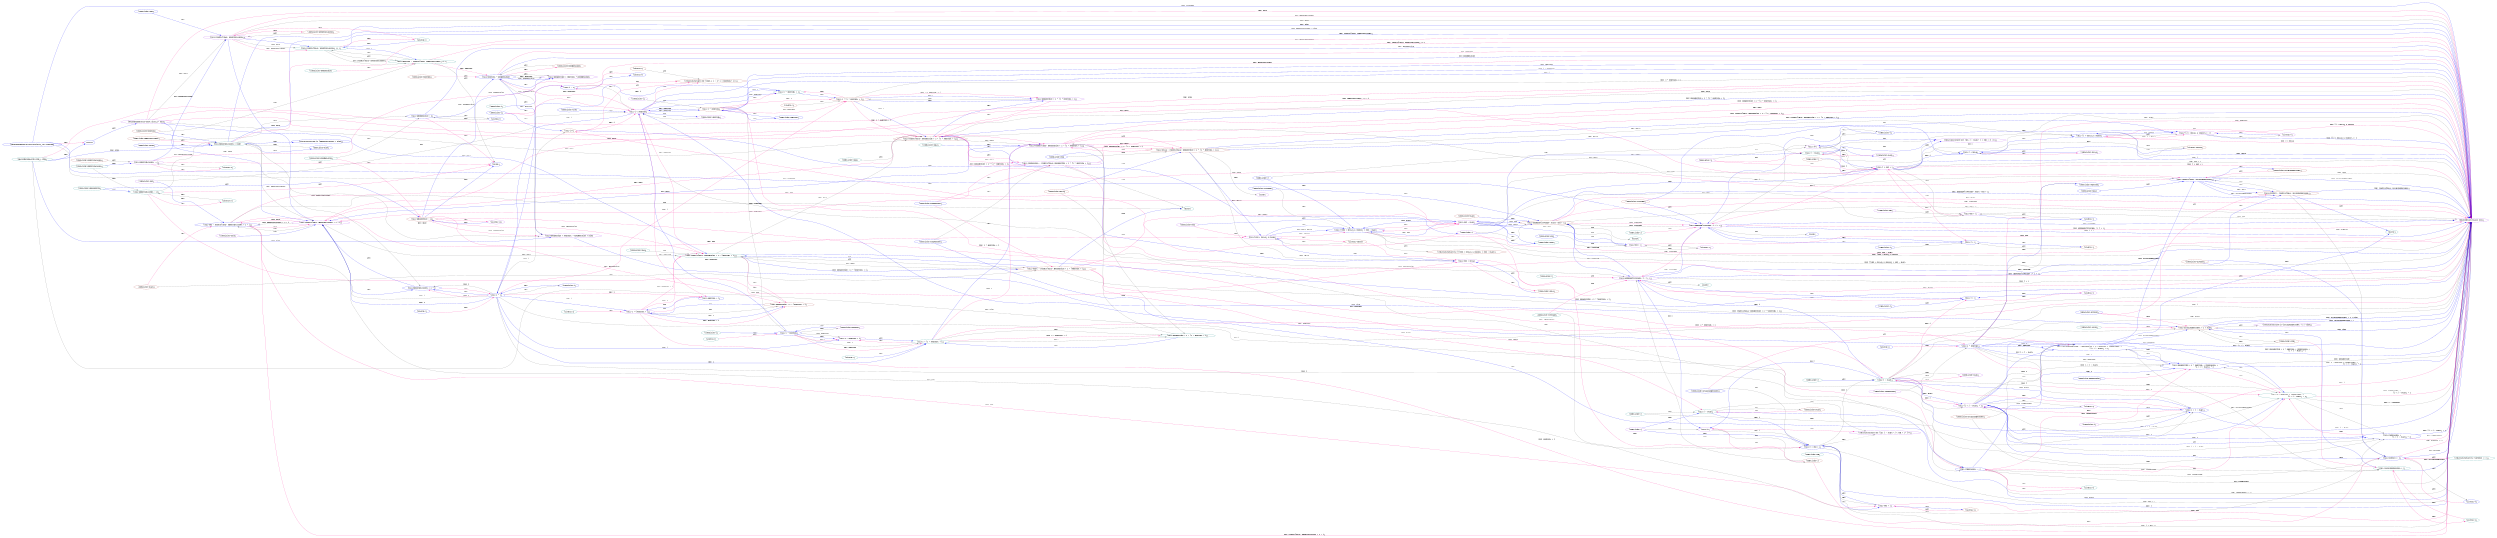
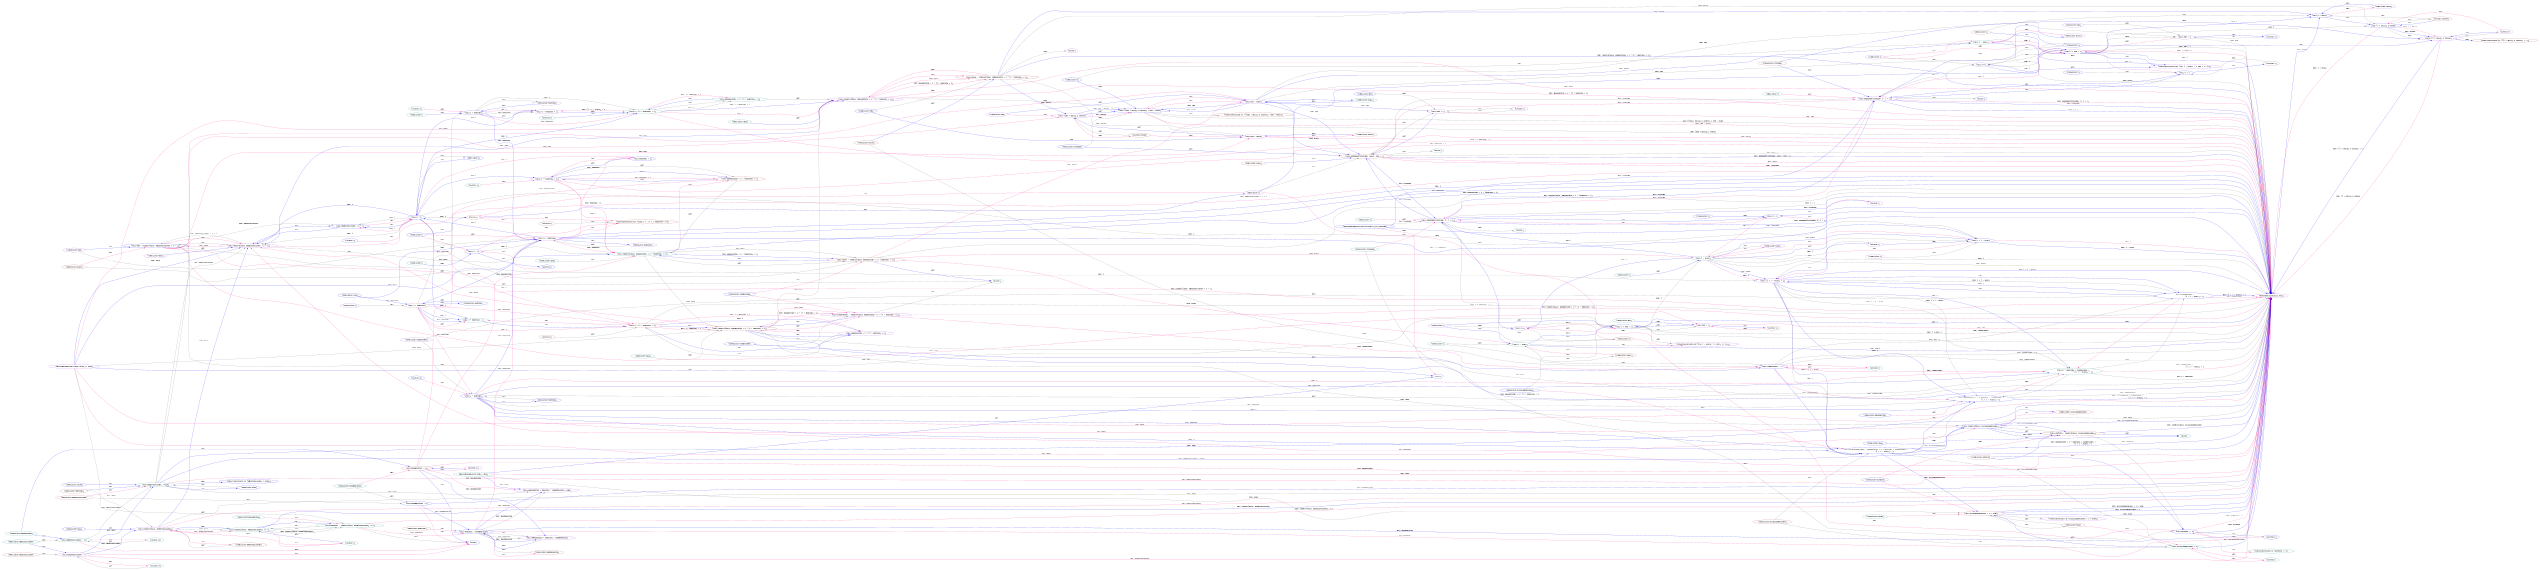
none -> (2505, 40)
(675, 112) -> (382, 300)
(496, 119) -> none
(113, 131) -> (763, 371)
(132, 151) -> (122, 528)
(2245, 154) -> (2286, 144)
(1107, 242) -> (1014, 100)
(786, 293) -> (678, 153)
(1371, 306) -> none
(881, 341) -> (593, 109)
(2166, 457) -> (1972, 290)
